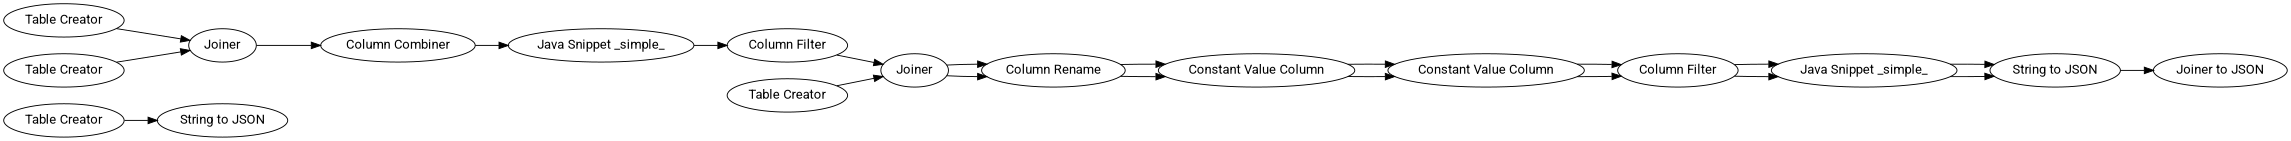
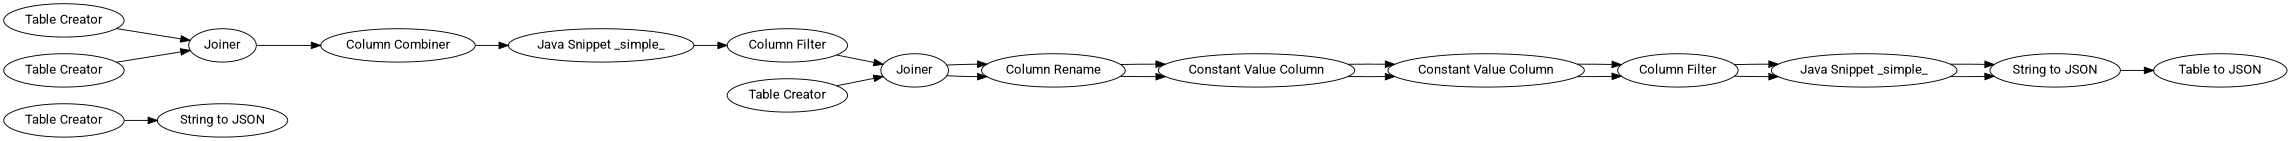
(2220, 70) -> (2220, 70)
